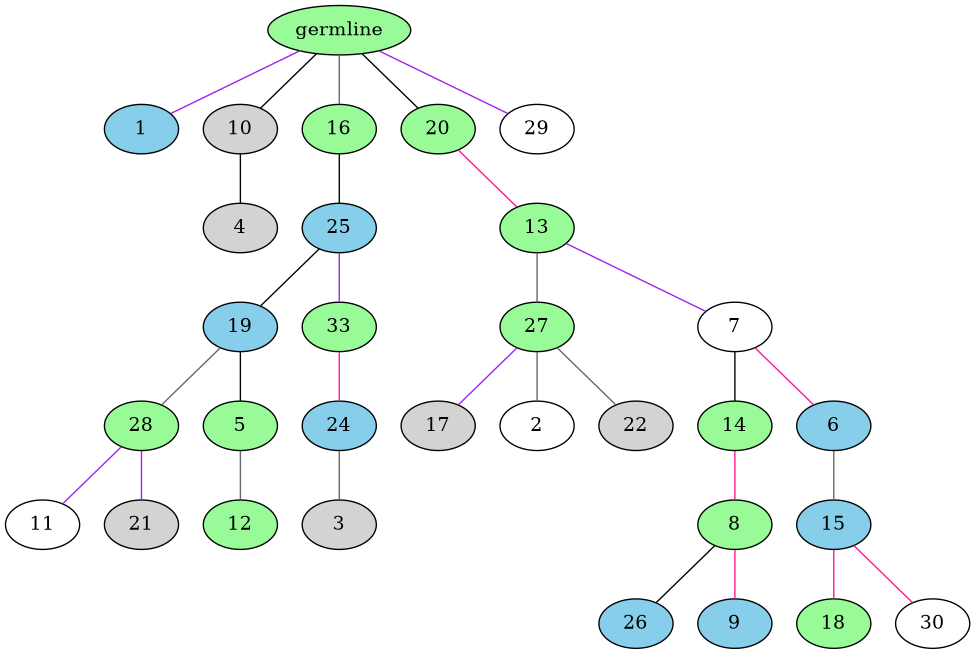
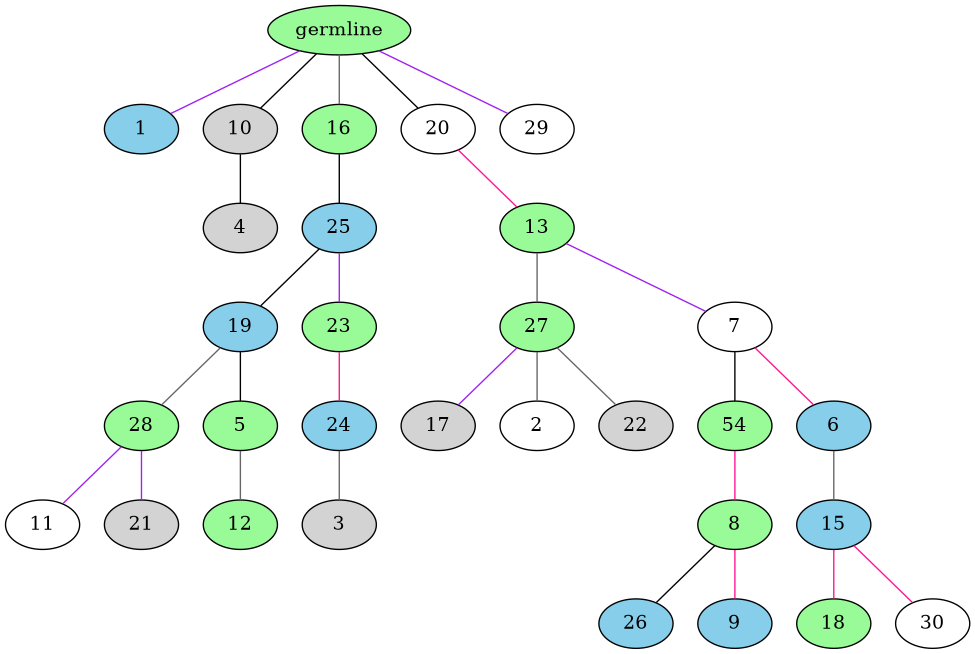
(438, 129) -> (438, 129)
(339, 327) -> (339, 327)
(735, 426) -> (735, 426)
